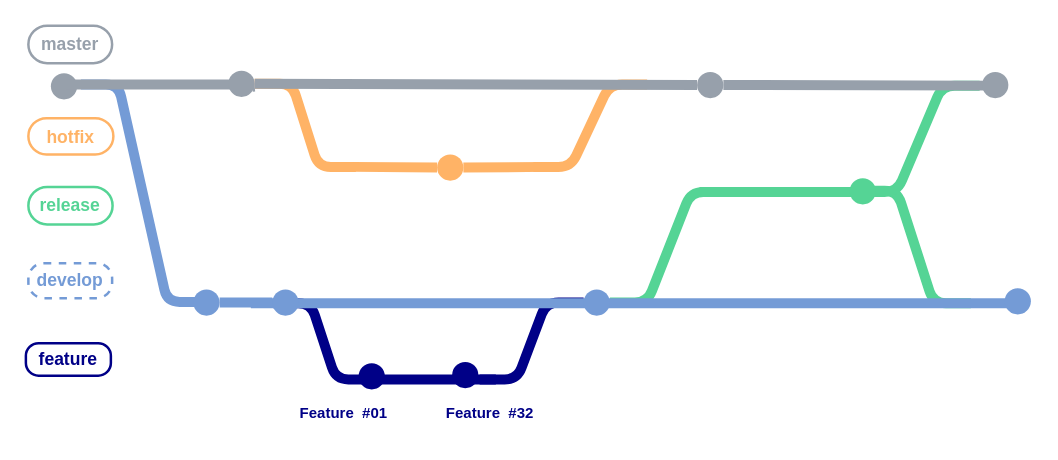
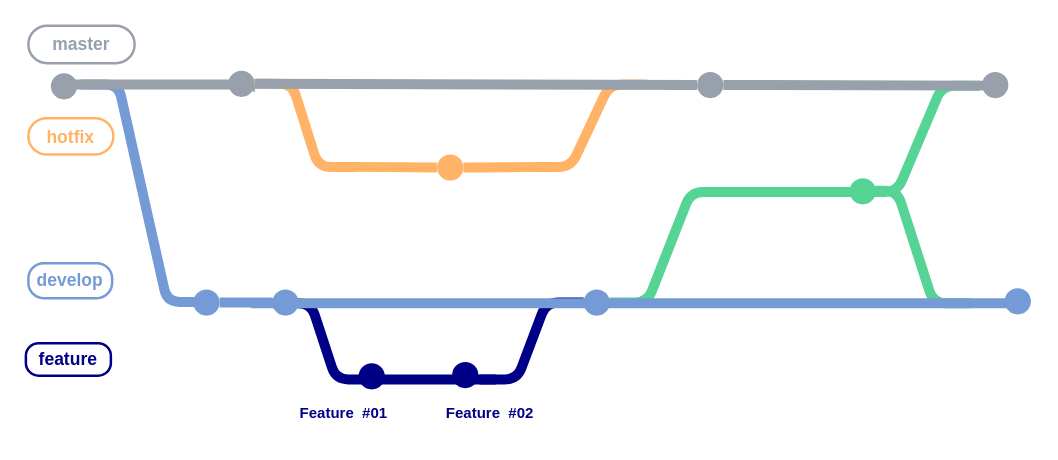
(70, 44) -> (81, 44)
(70, 206) -> none
(70, 281) -> (70, 281)
(490, 413) -> (490, 413)
